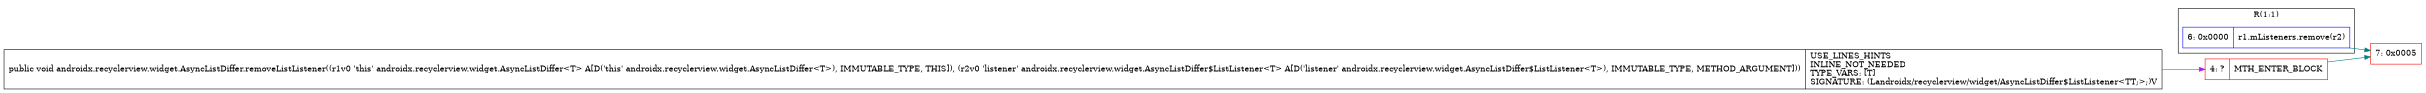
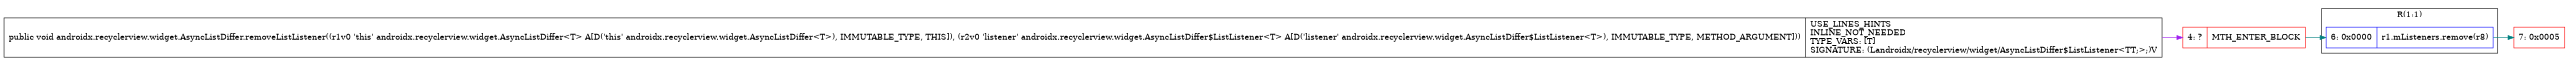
(2292, 37) -> (2435, 37)
(2346, 60) -> (2313, 38)
